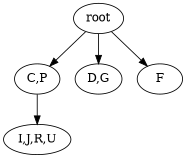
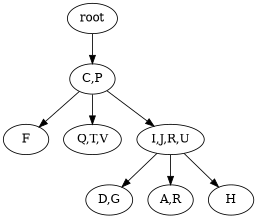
(99, 45) -> (143, 167)
(126, 46) -> (62, 106)
none -> (92, 139)
none -> (171, 200)
none -> (231, 200)
